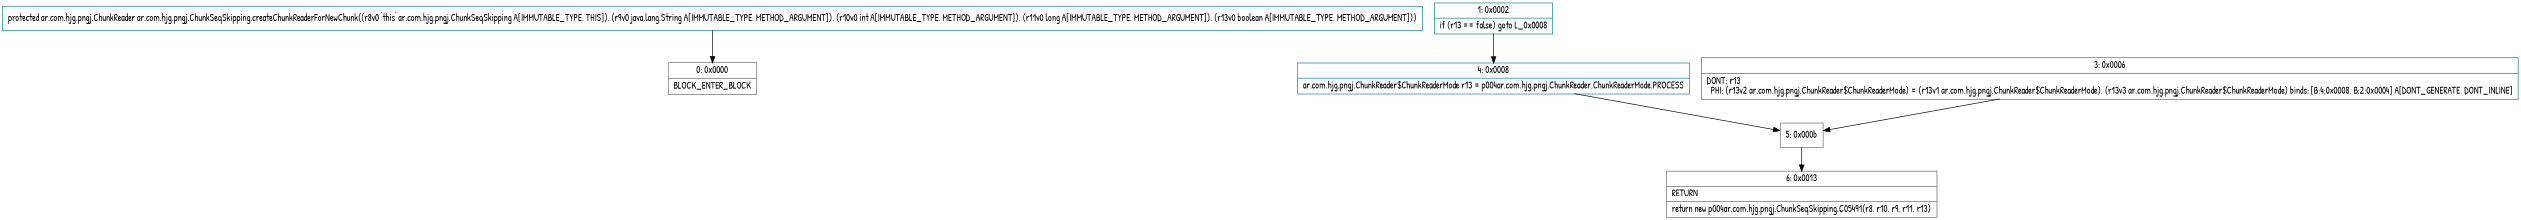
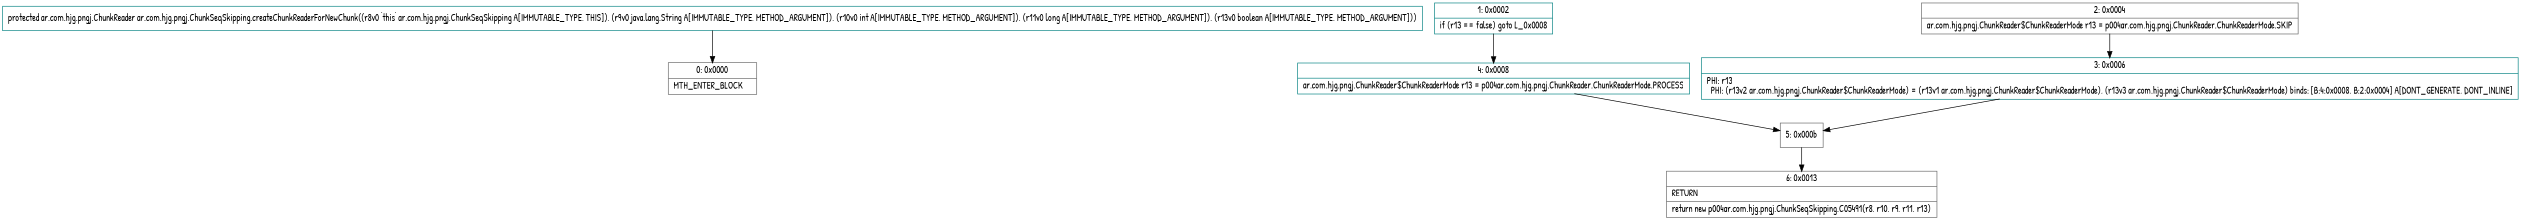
none -> (2110, 18)
(1725, 81) -> (1721, 81)
(712, 86) -> (709, 86)
